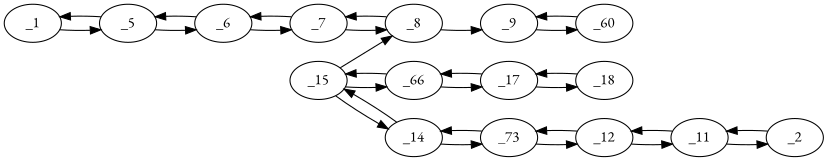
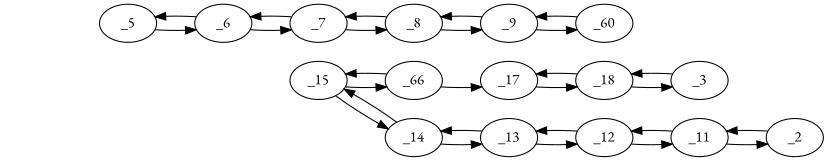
(33, 23) -> none
(362, 55) -> (467, 16)
(467, 73) -> none
none -> (700, 80)
(509, 138) -> (509, 138)
